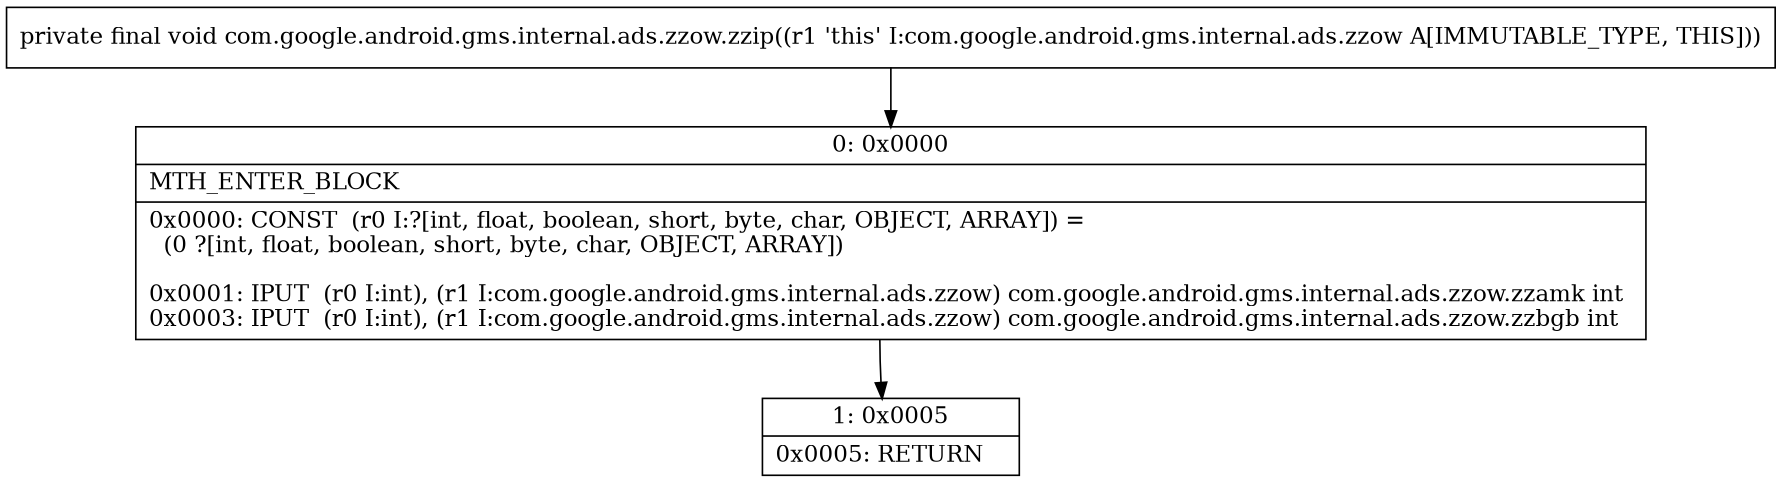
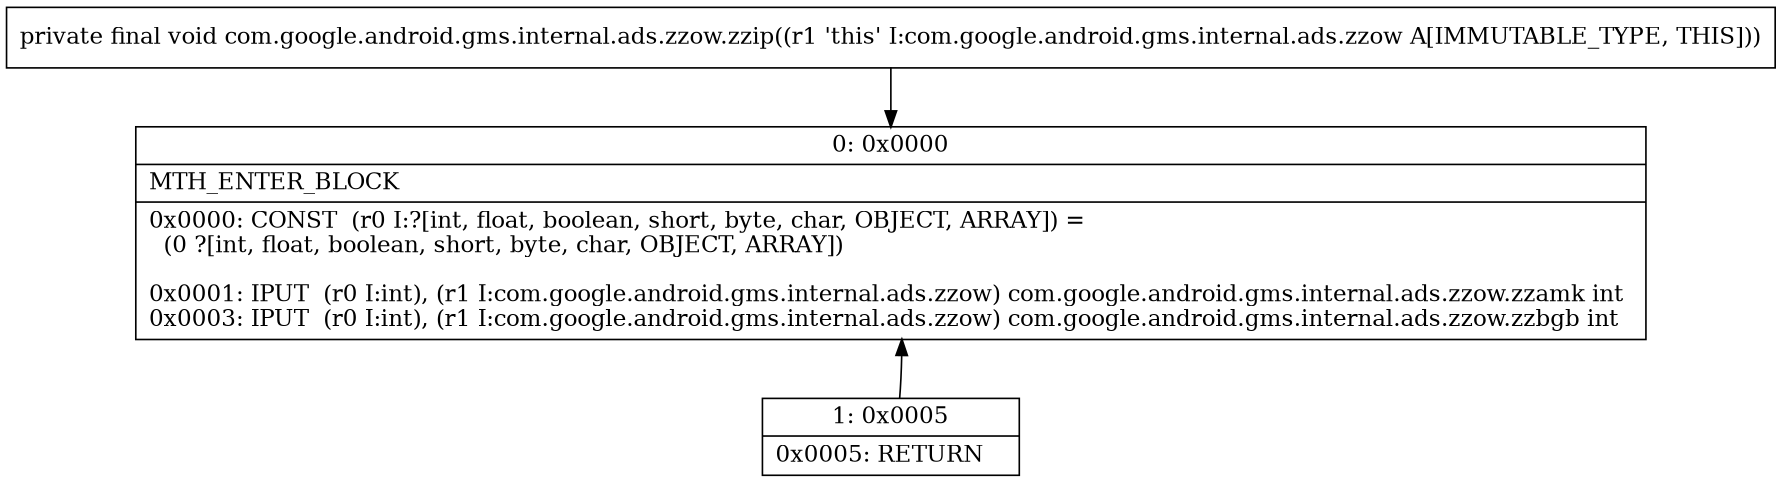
(880, 361) -> (901, 377)
